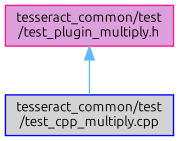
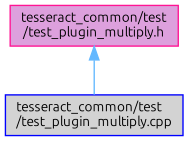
(89, 115) -> (94, 115)
